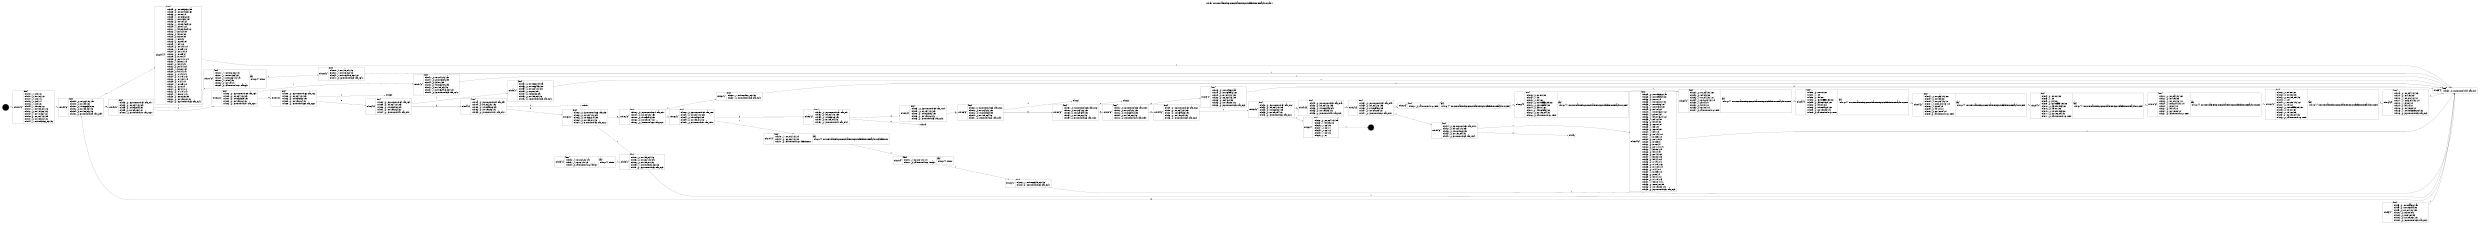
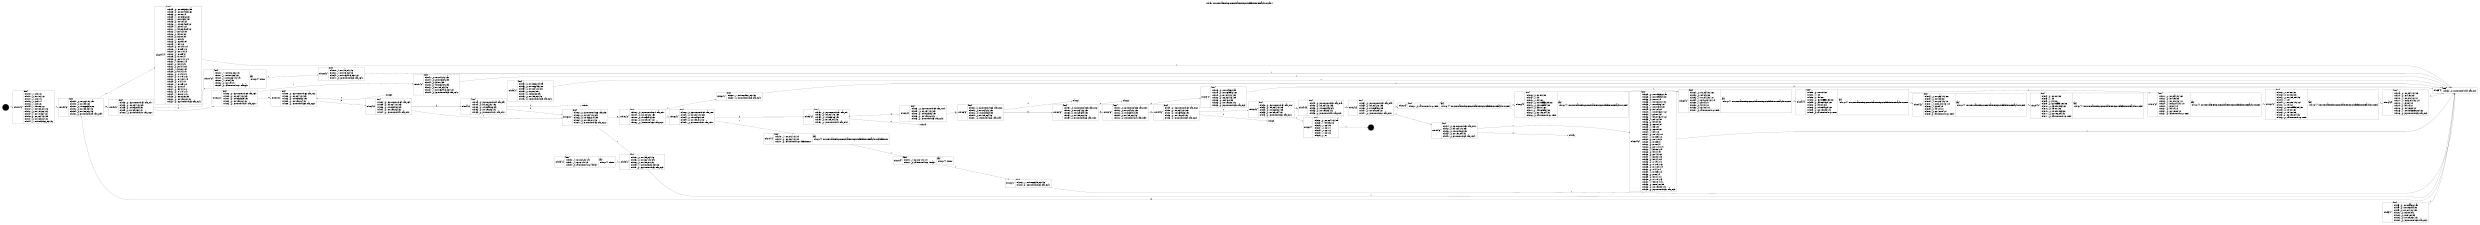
(350, 96) -> (351, 100)
(459, 98) -> (486, 118)
(2145, 105) -> (2029, 91)
(874, 117) -> (875, 115)
none -> (1271, 121)
